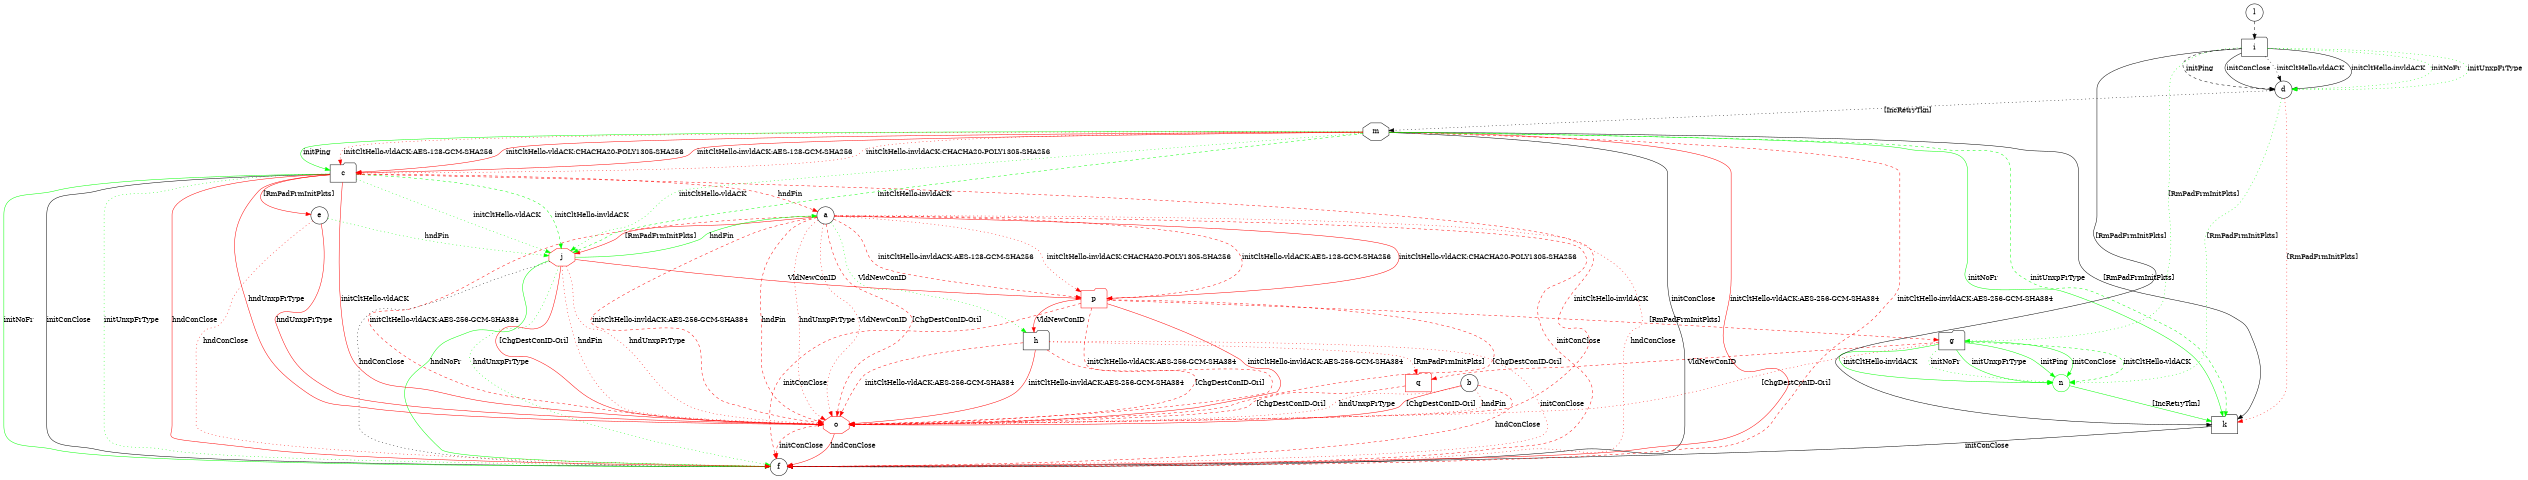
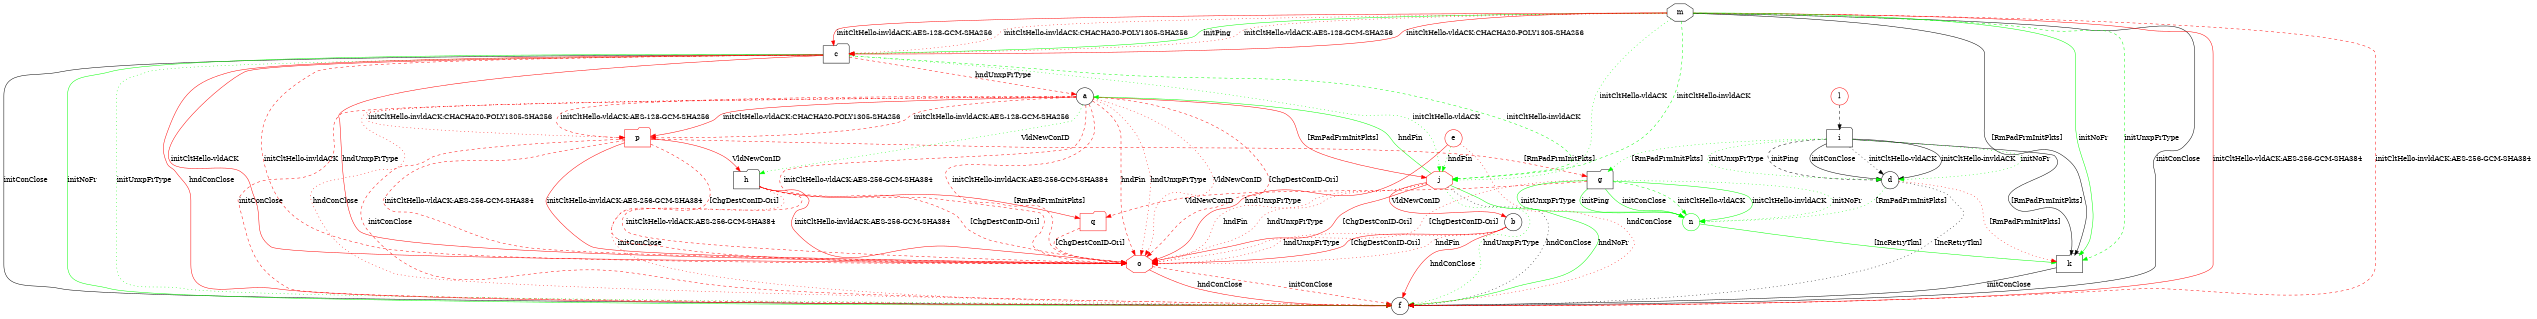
(2255, 13) -> (1840, 96)
(1834, 110) -> (1736, 291)
(262, 194) -> none
(791, 194) -> (1004, 75)
(320, 215) -> (1454, 138)
(813, 284) -> (1422, 213)
(1236, 346) -> (926, 195)
(1177, 457) -> (1447, 250)
